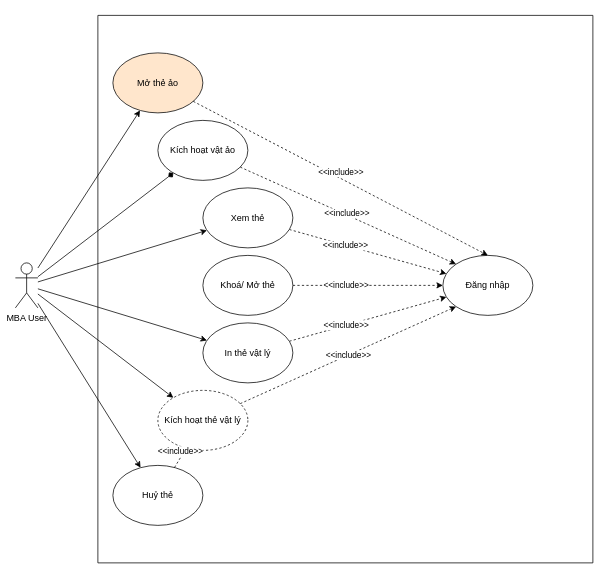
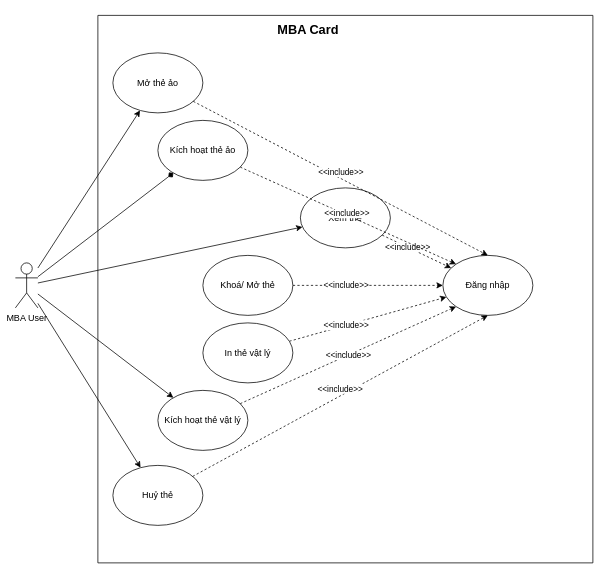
none -> (308, 30)
(158, 83) -> (158, 83)
(203, 150) -> (203, 150)
(248, 218) -> (345, 218)
(120, 314) -> none
(203, 420) -> (203, 420)
(179, 460) -> (329, 402)
